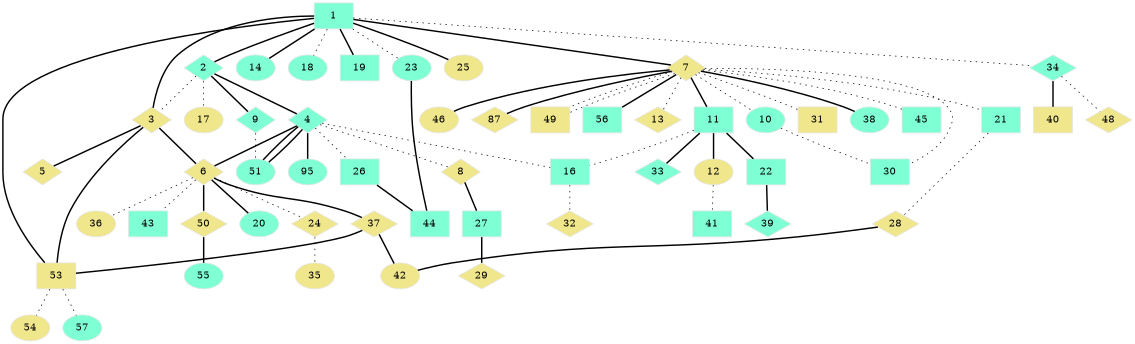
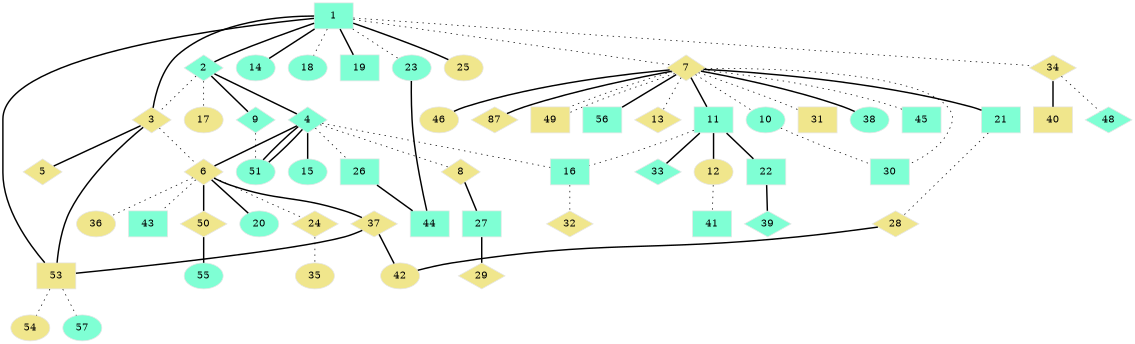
(512, 42) -> (512, 42)
(1053, 68) -> (1053, 68)
(844, 82) -> (844, 82)
(1109, 120) -> (1109, 120)
(178, 146) -> (178, 146)
(308, 172) -> (308, 172)
